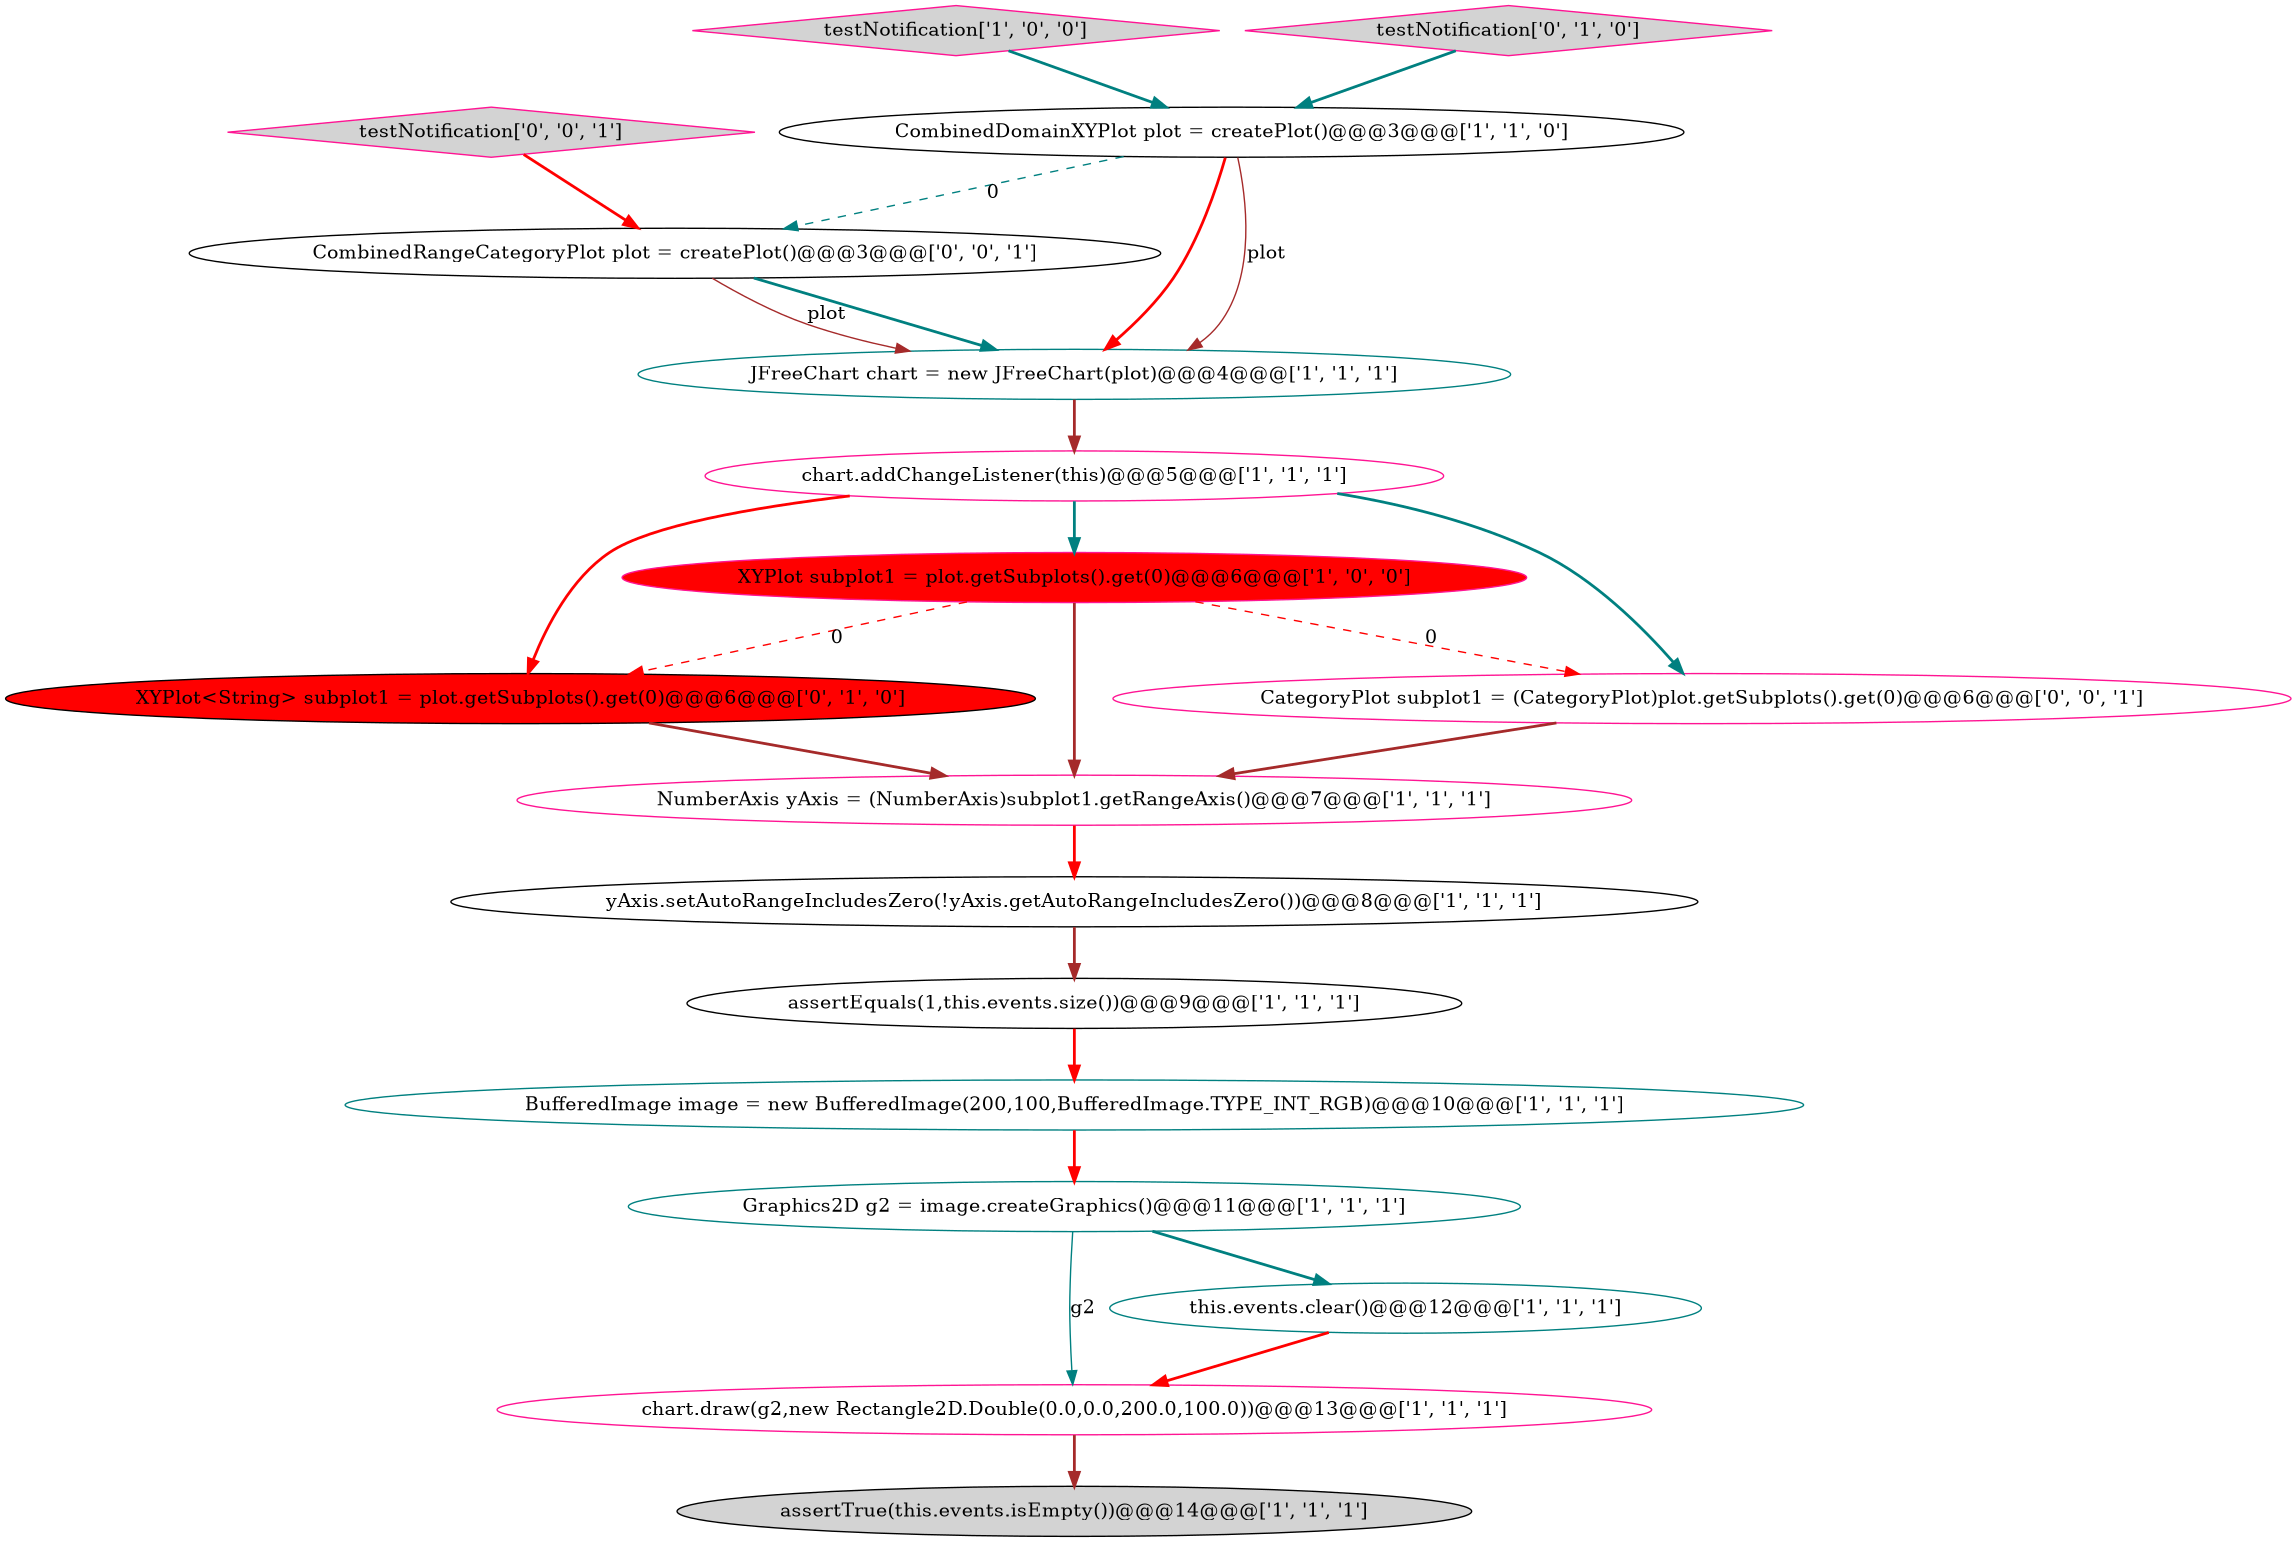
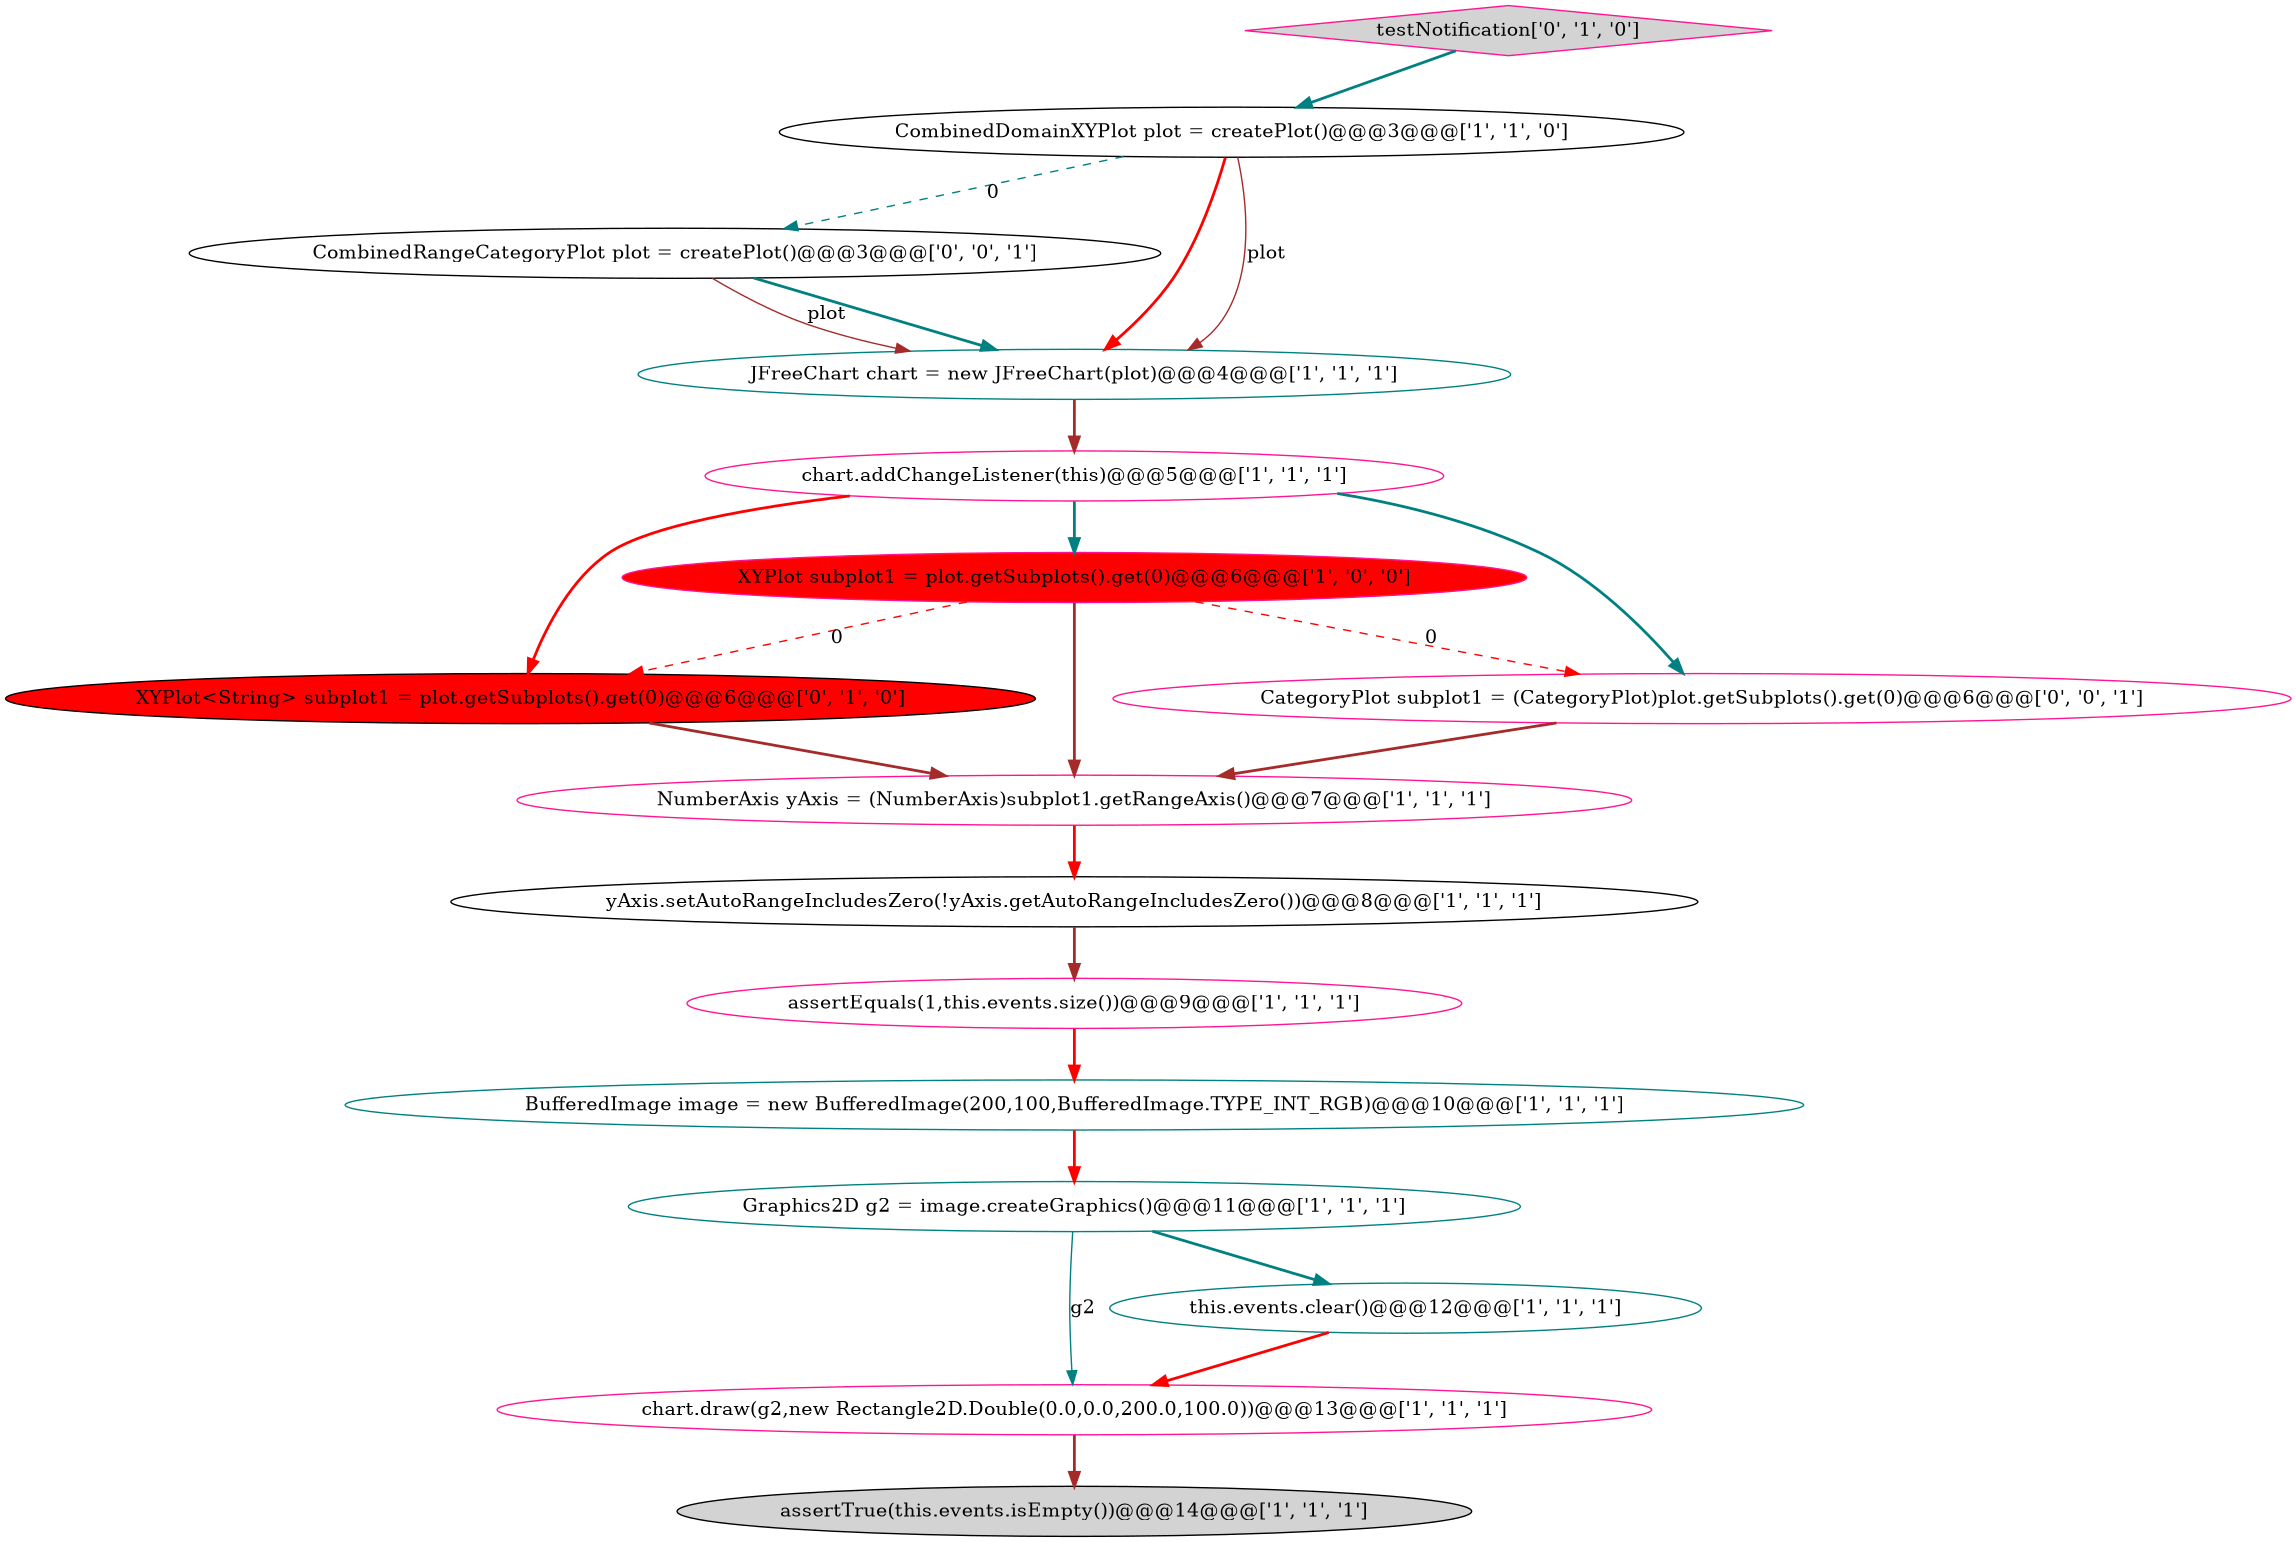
(956, 31) -> none
(491, 132) -> none
(1074, 1003) -> (1074, 1003)
